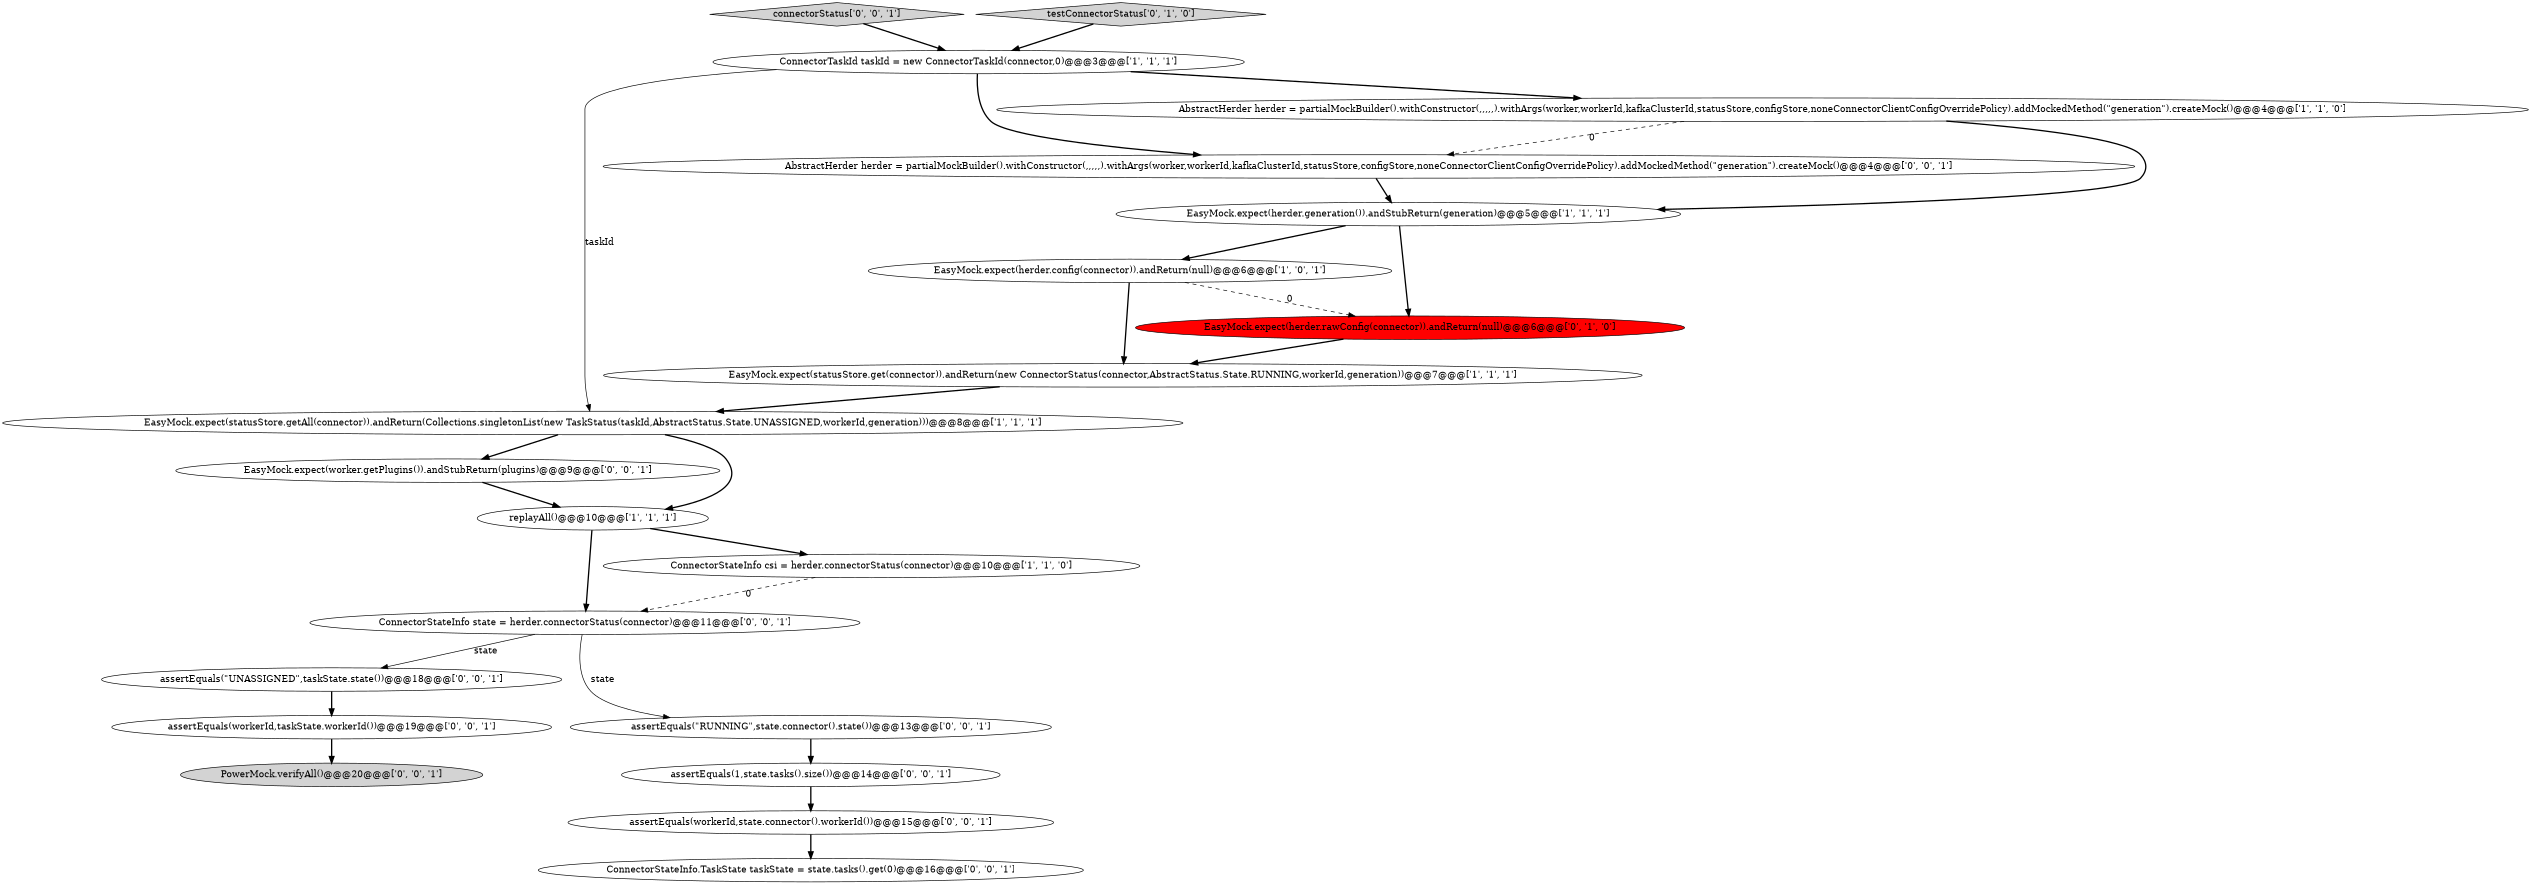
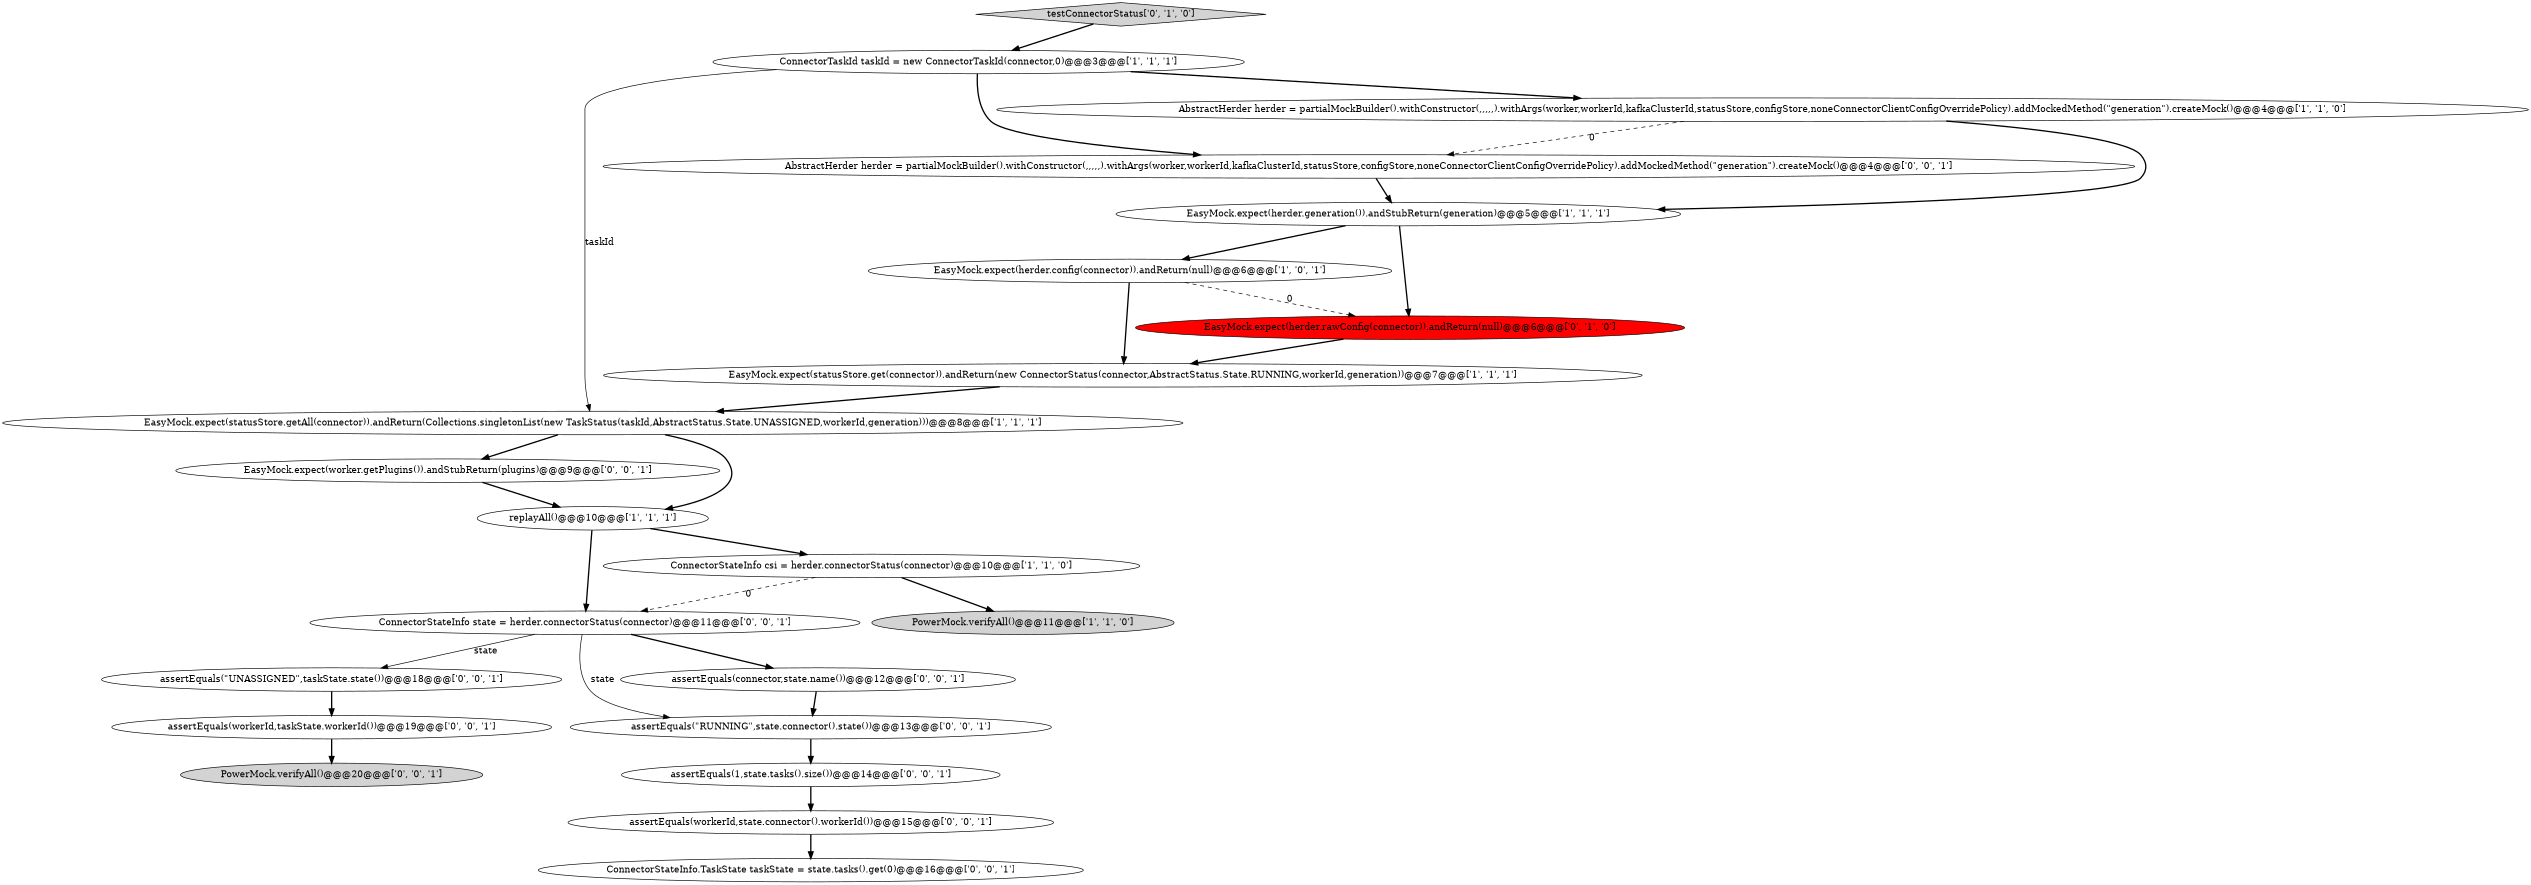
(837, 14) -> none
none -> (1023, 623)
none -> (818, 680)
